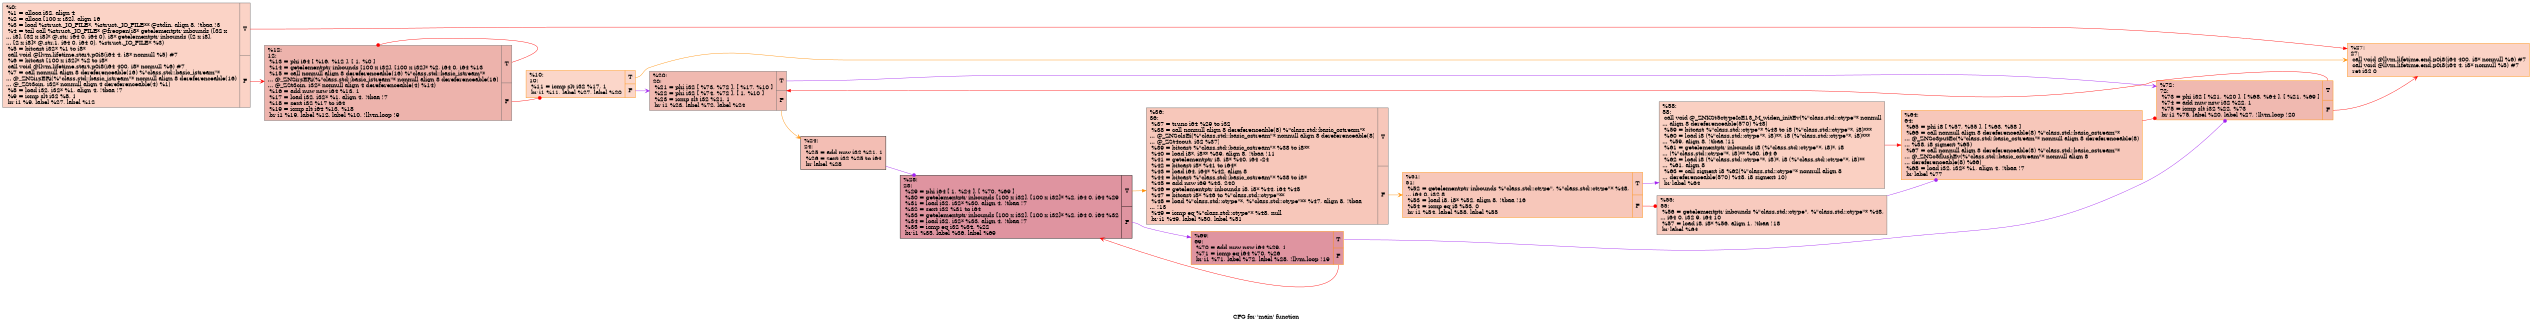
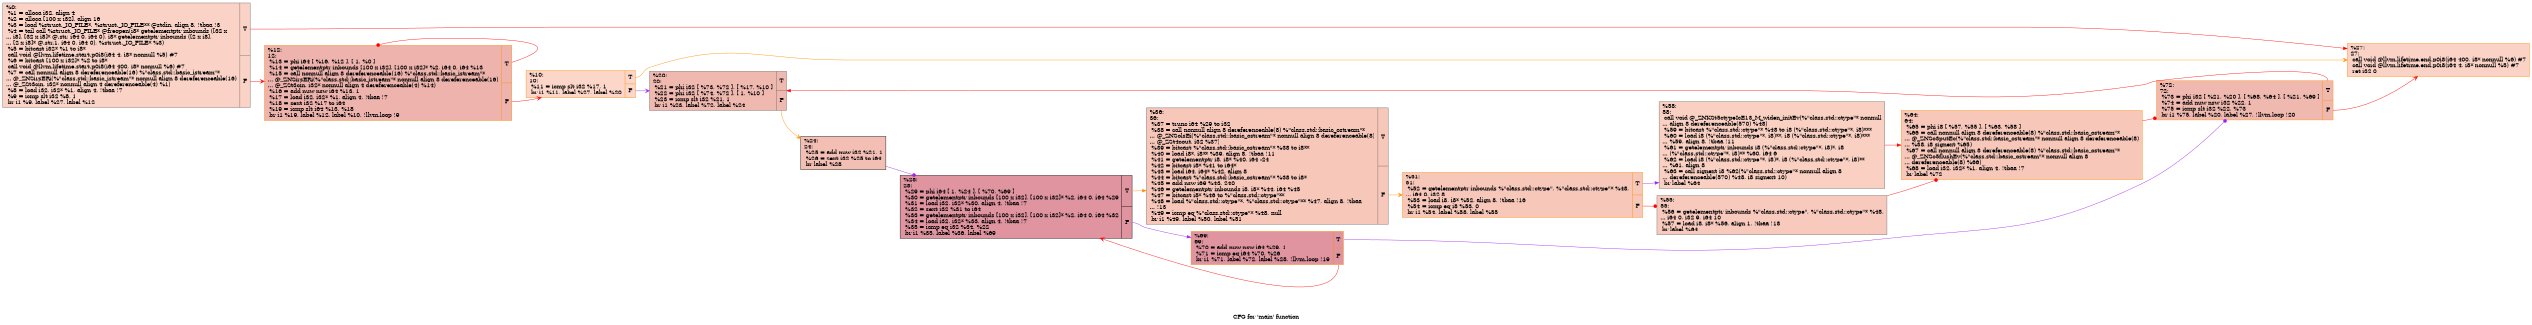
(1470, 75) -> none
(388, 83) -> (388, 83)
(525, 101) -> (525, 101)
(1923, 175) -> (1923, 175)
(1911, 189) -> (1911, 189)
